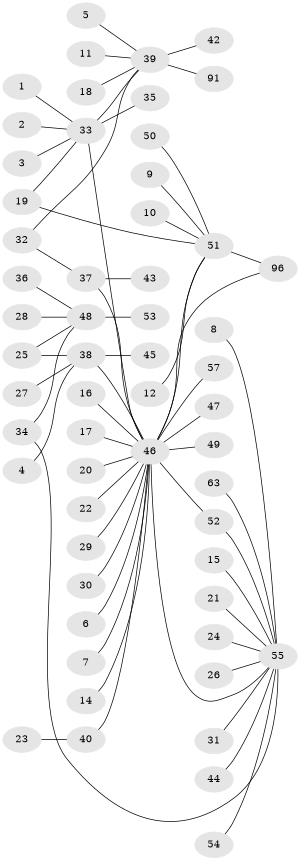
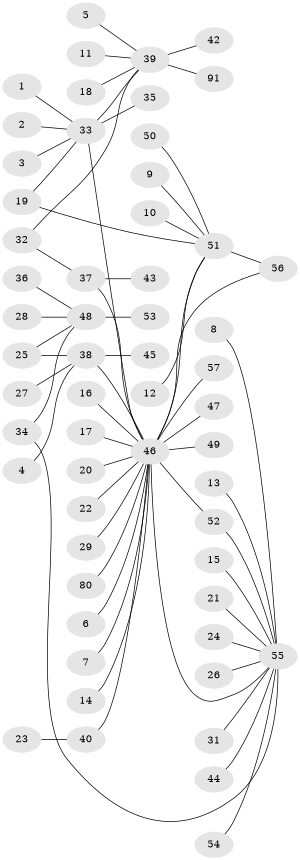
(278, 269) -> (278, 269)
(214, 484) -> (214, 484)
(86, 586) -> (86, 586)
